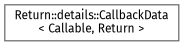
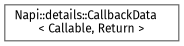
(92, 23) -> (92, 23)
